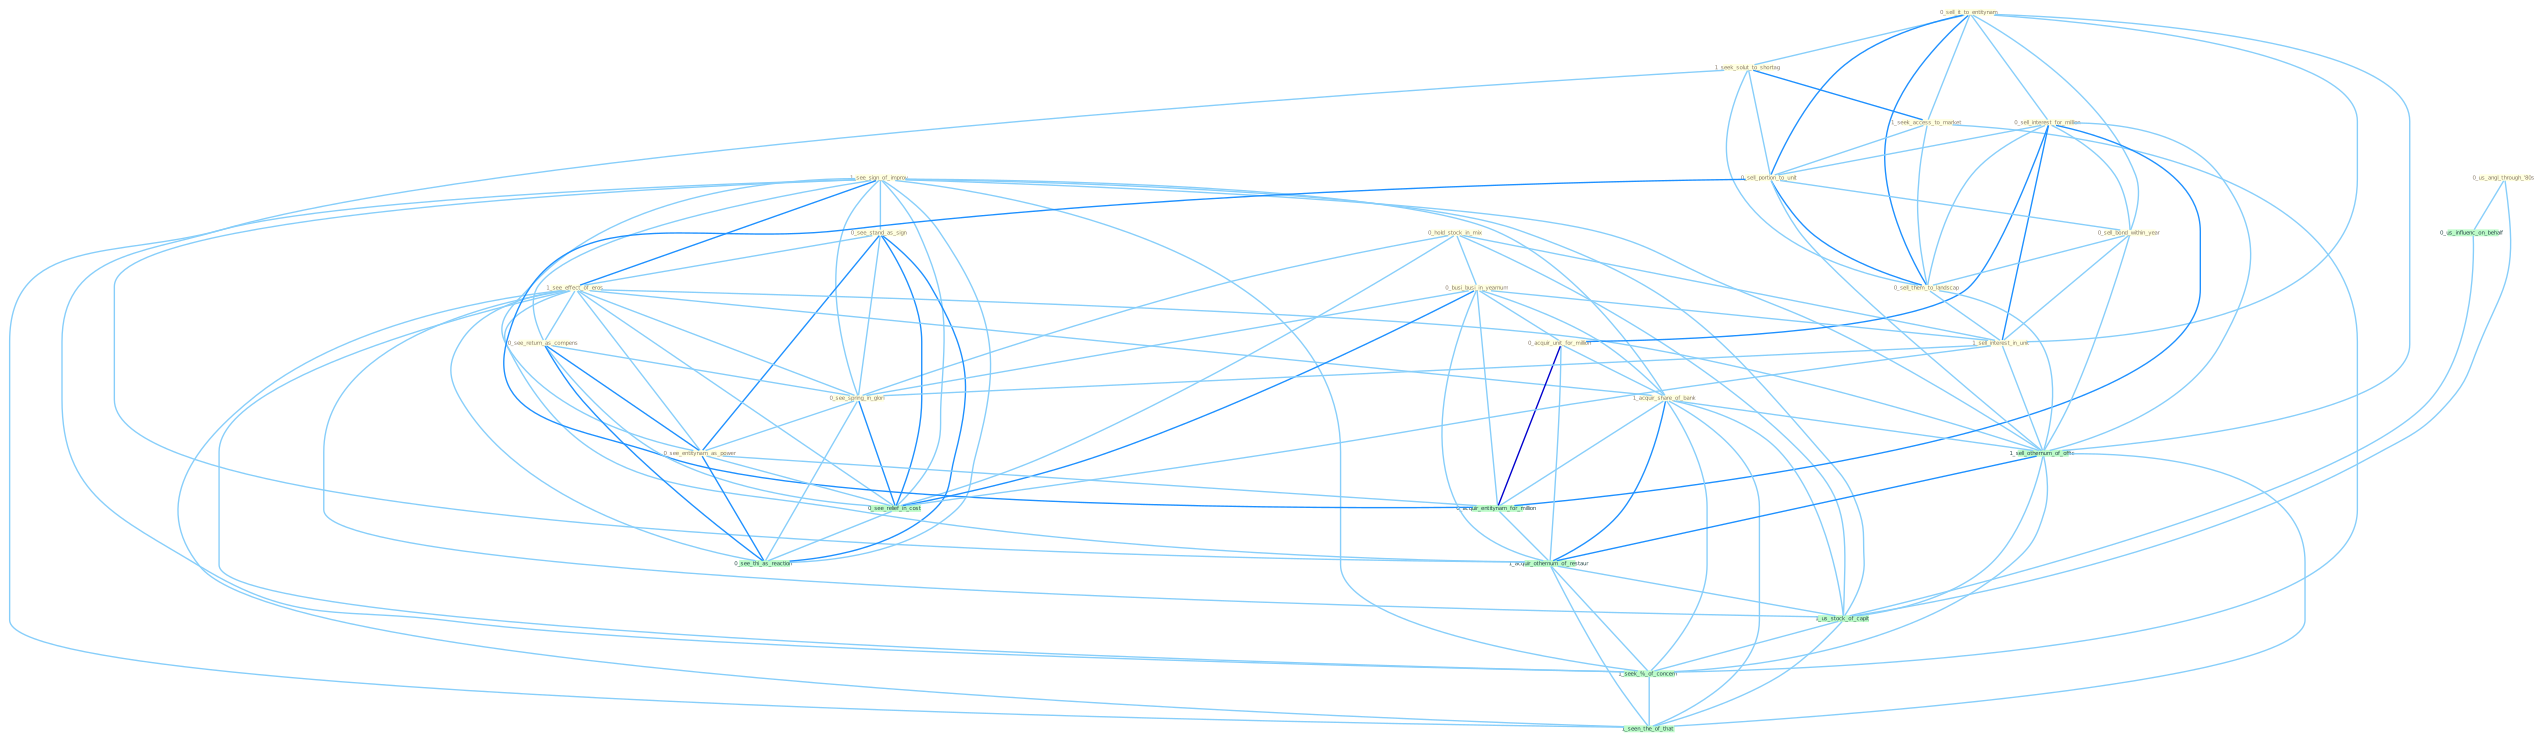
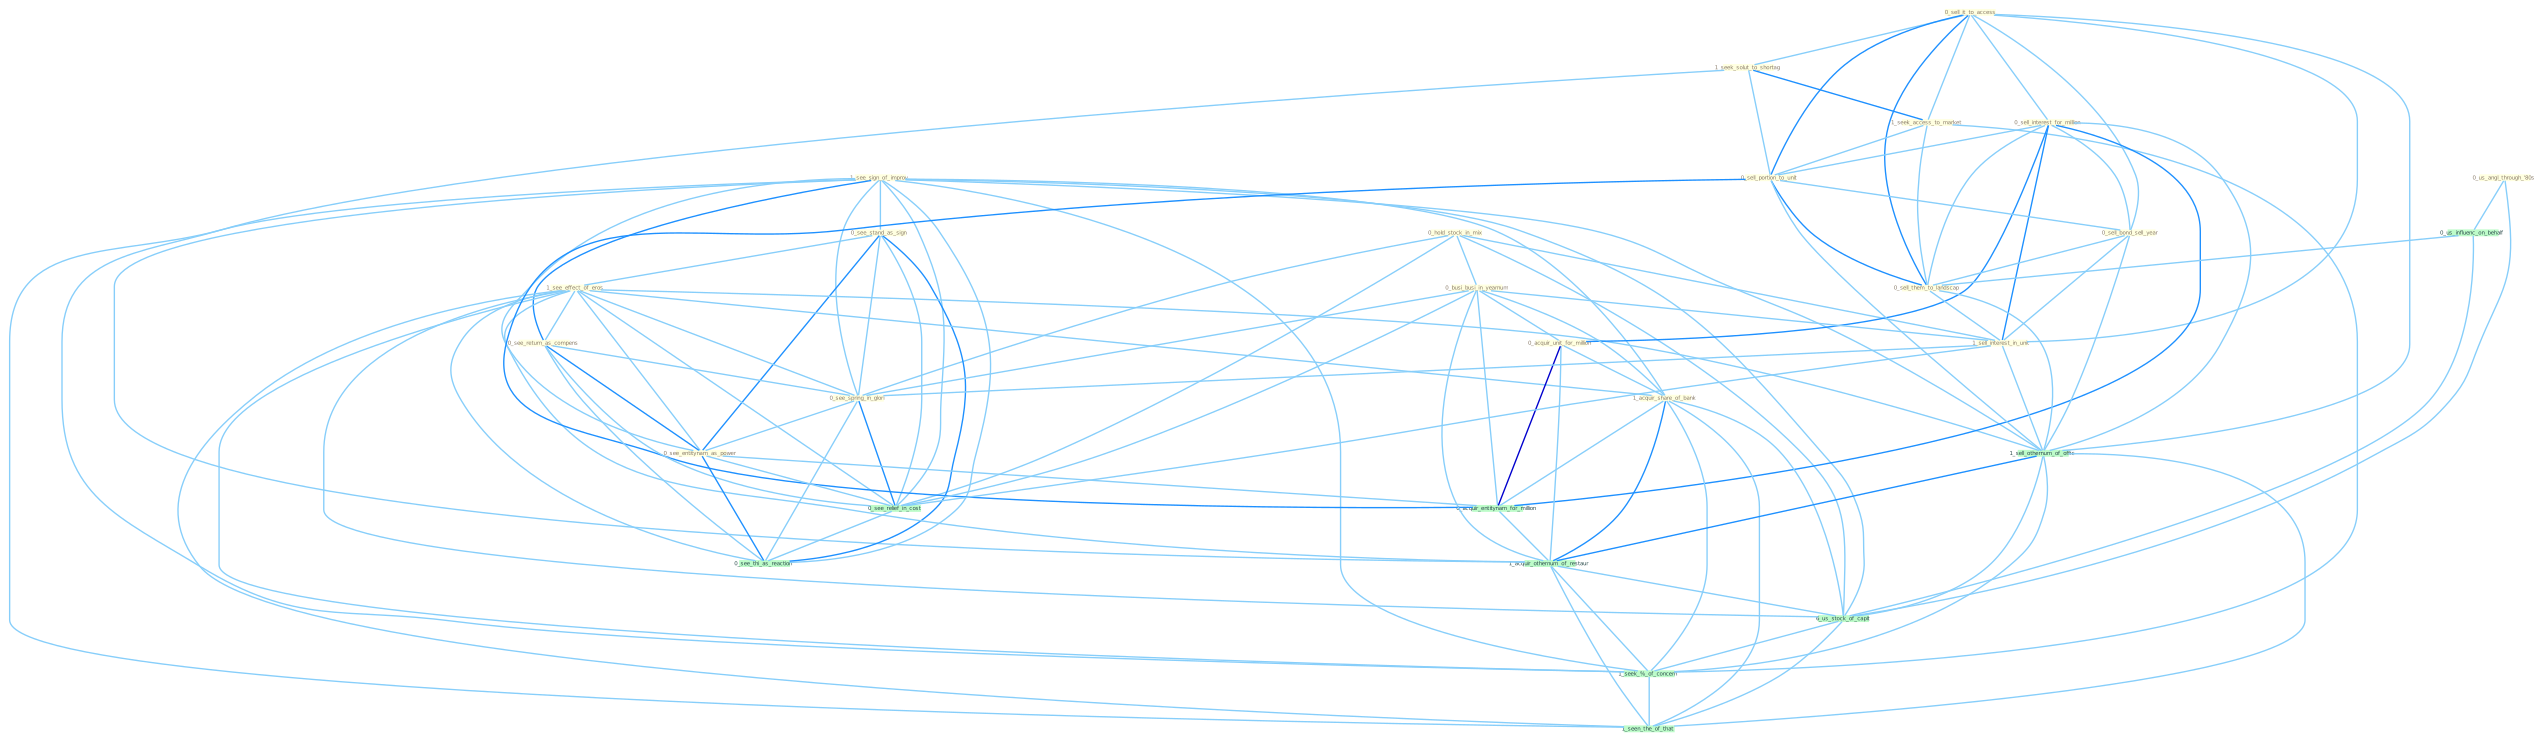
(1970, 12) -> (1970, 12)
(1766, 221) -> (2213, 259)
(671, 223) -> (671, 223)
(750, 225) -> none
(2130, 233) -> (2130, 233)
(922, 361) -> (922, 361)
(1196, 419) -> (1196, 419)
(1854, 426) -> none
(644, 463) -> (644, 463)
(1843, 619) -> (1843, 619)
